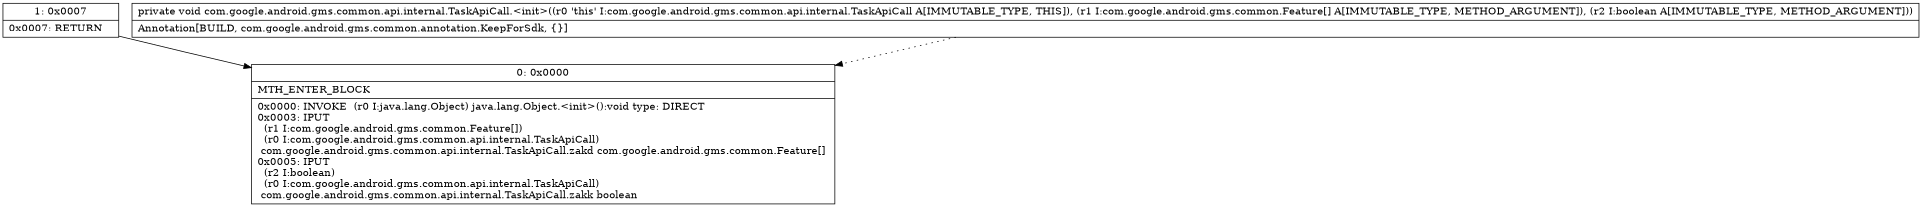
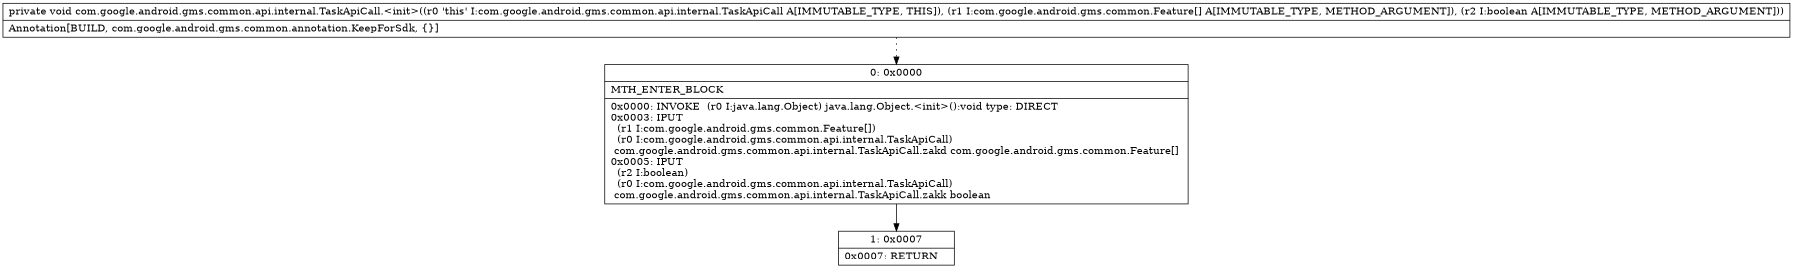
(181, 51) -> (896, 214)
